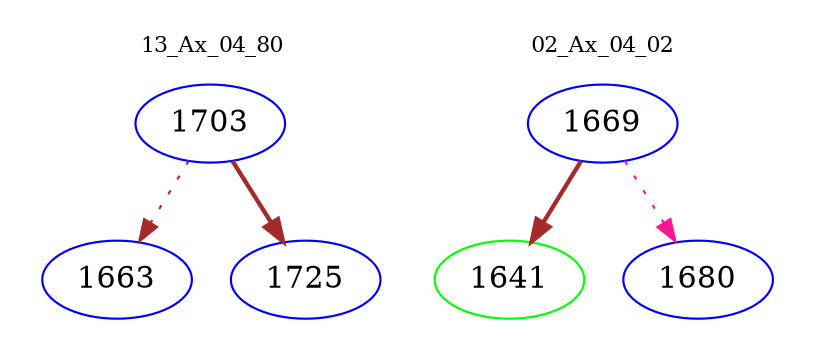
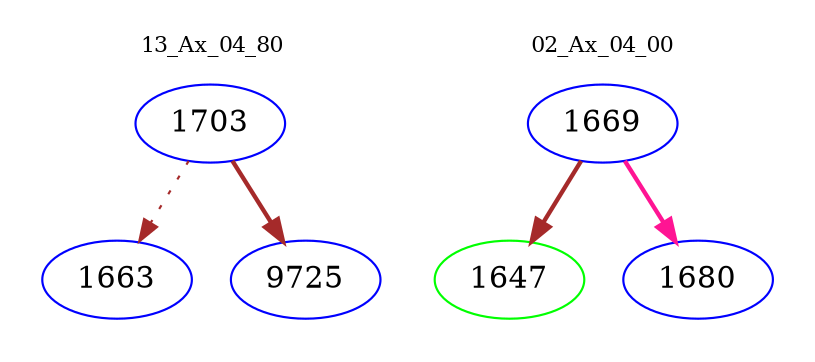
(603, 47) -> (603, 47)
(644, 192) -> (644, 192)
(306, 280) -> (306, 280)
(509, 280) -> (509, 280)
